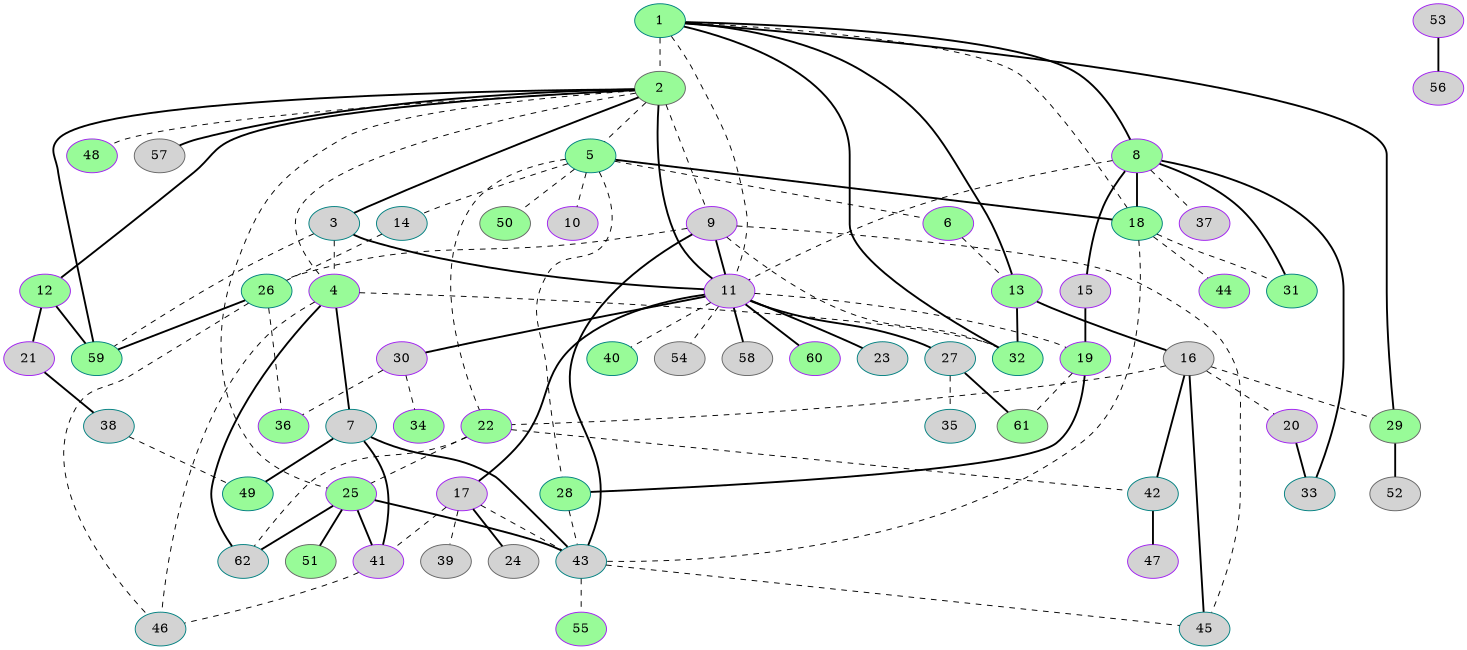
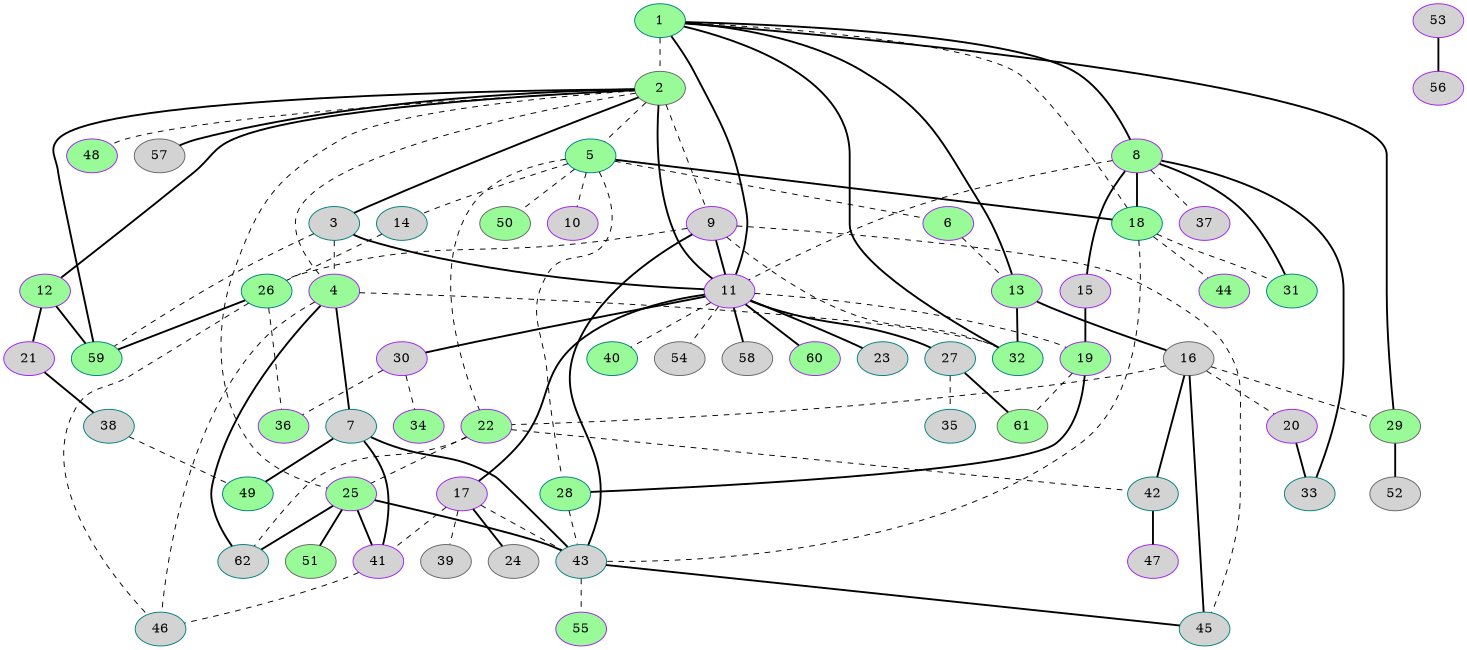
(731, 149) -> (731, 149)
(893, 595) -> (893, 595)
